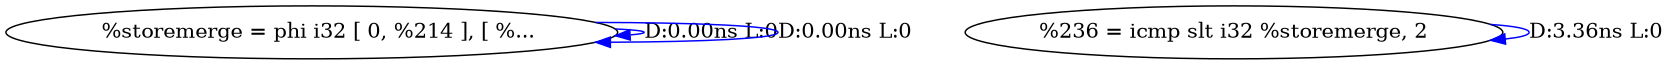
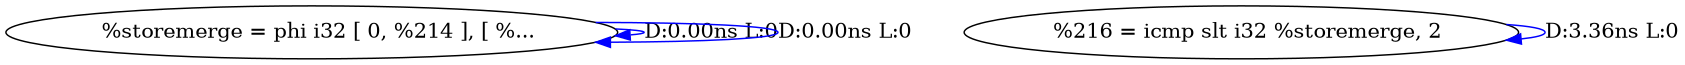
(1234, 32) -> (1241, 32)
